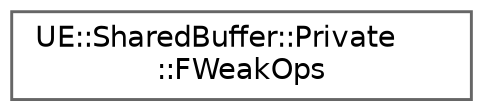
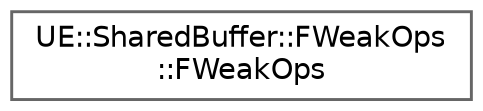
(242, 56) -> (242, 56)
